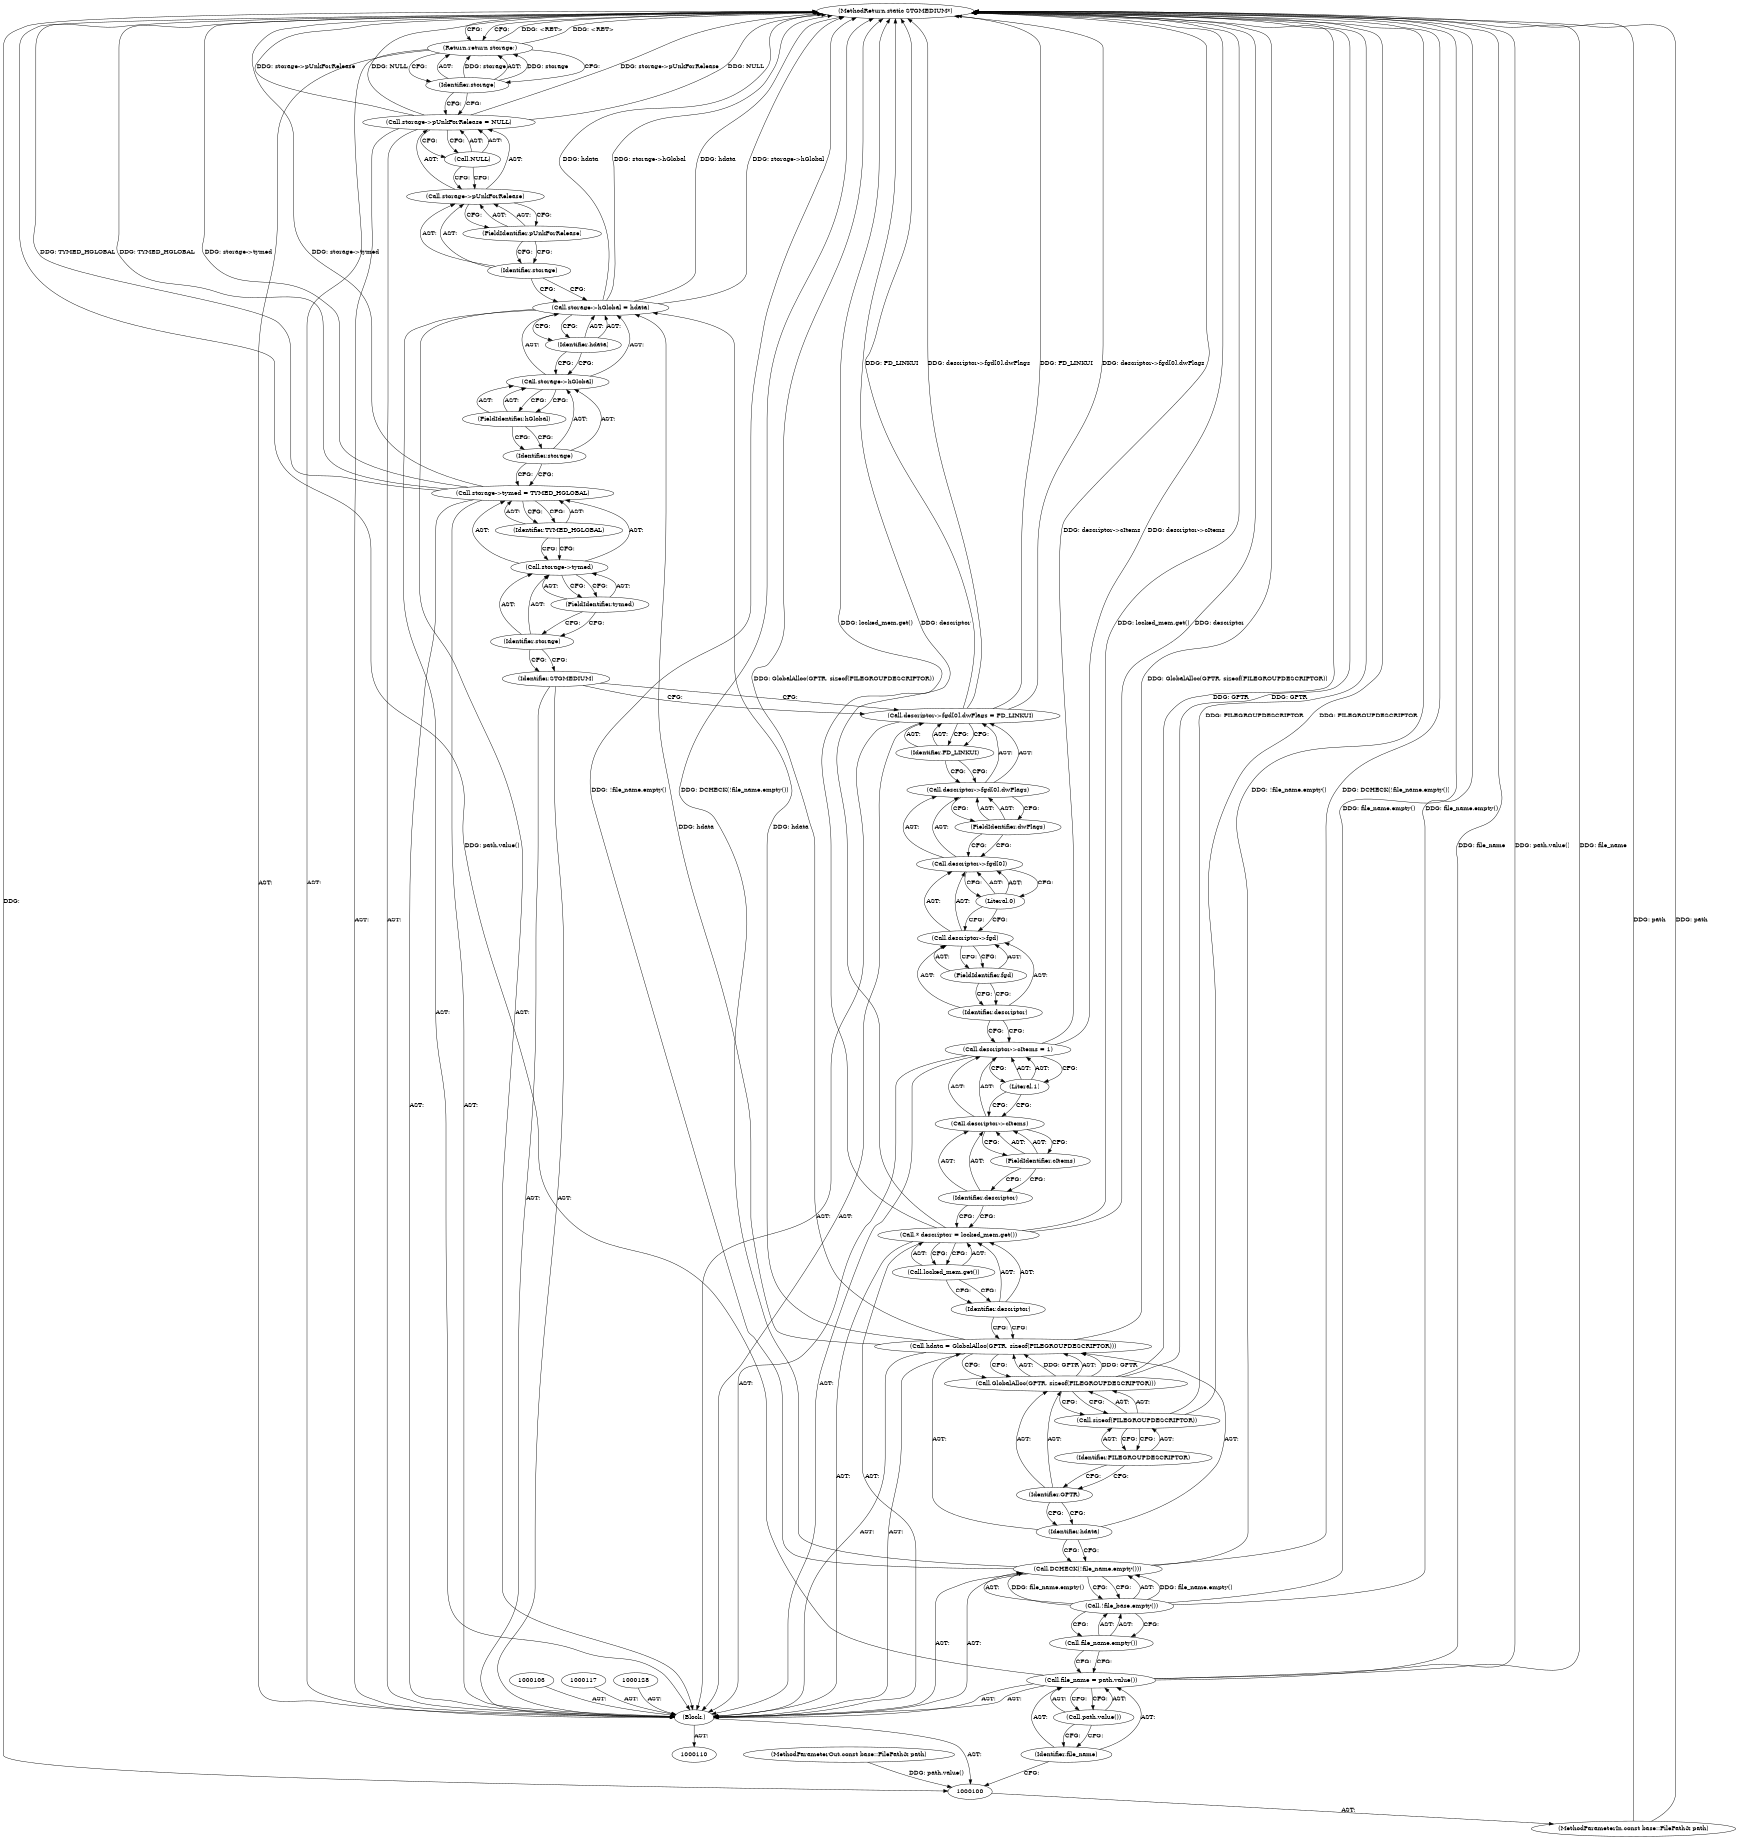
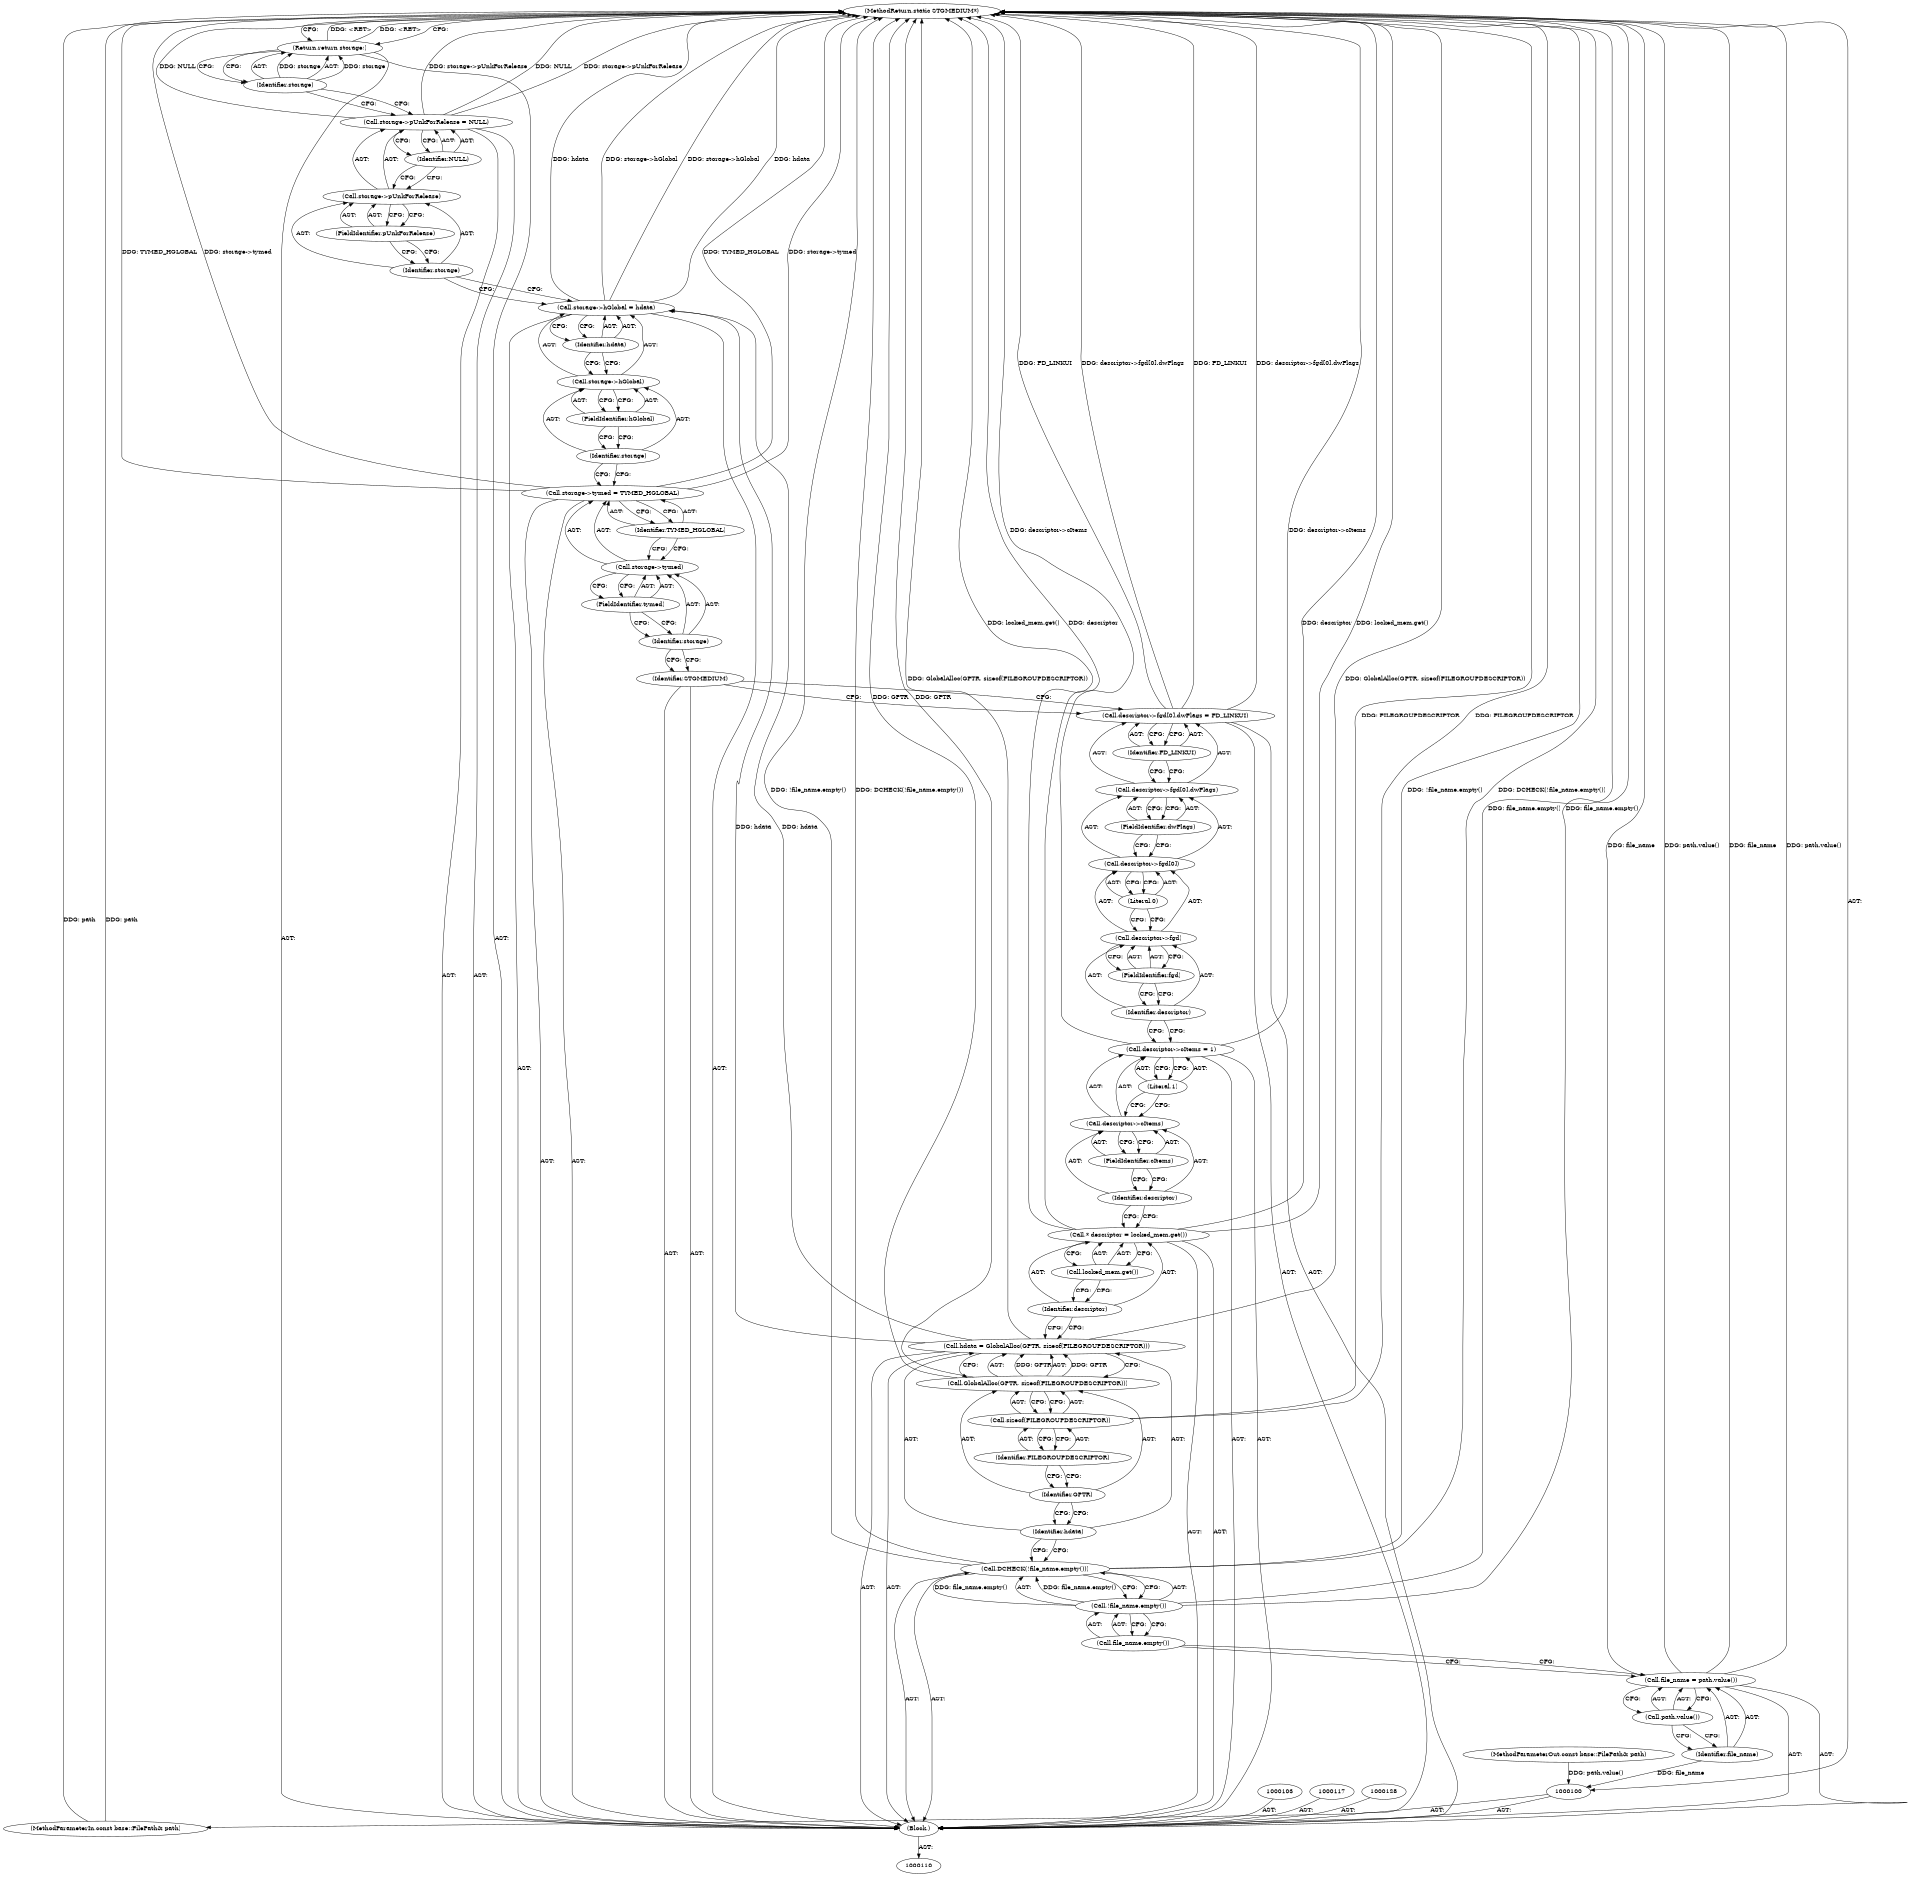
(472, 159) -> (443, 159)
(13, 901) -> (1856, 901)
(1122, 1606) -> (1129, 1606)
(855, 1728) -> (1248, 1823)
(1033, 1773) -> (1681, 1773)
